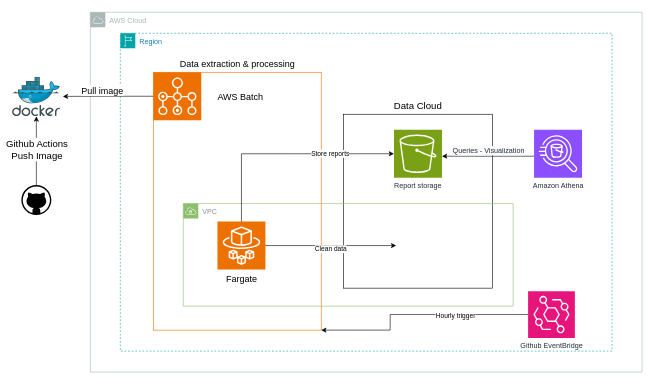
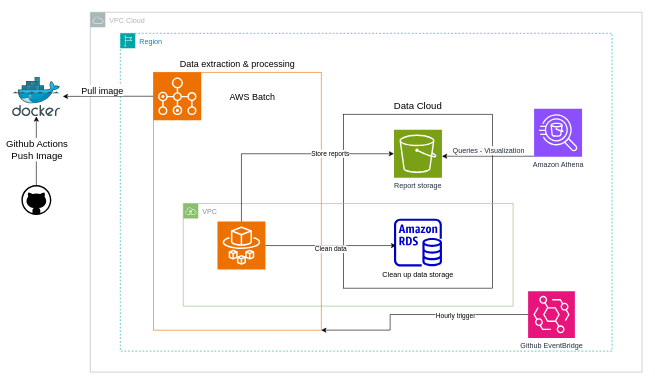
(126, 21) -> (126, 21)
(240, 96) -> (252, 96)
(558, 154) -> (558, 133)
none -> (418, 243)
(242, 279) -> none
